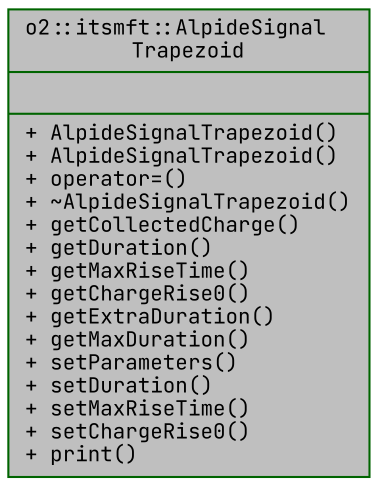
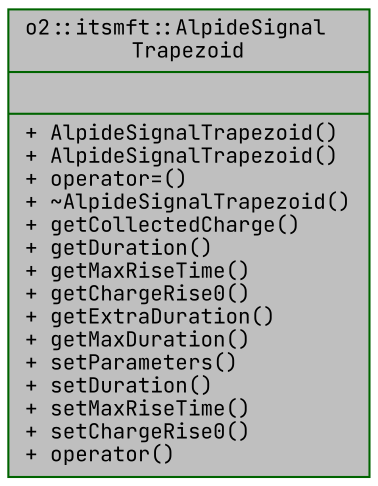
(82, 455) -> (101, 455)
